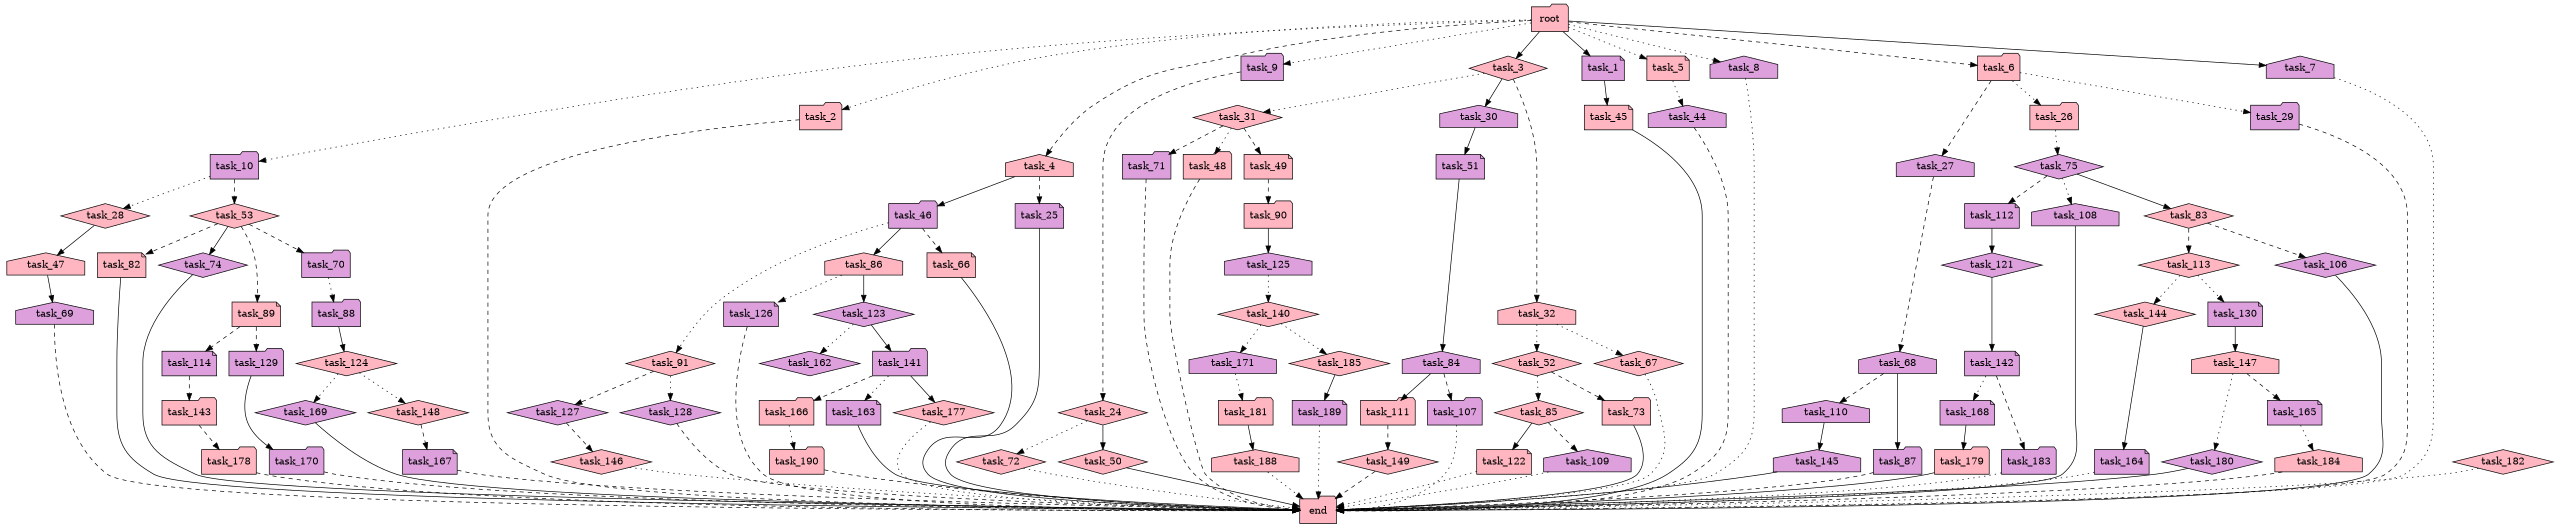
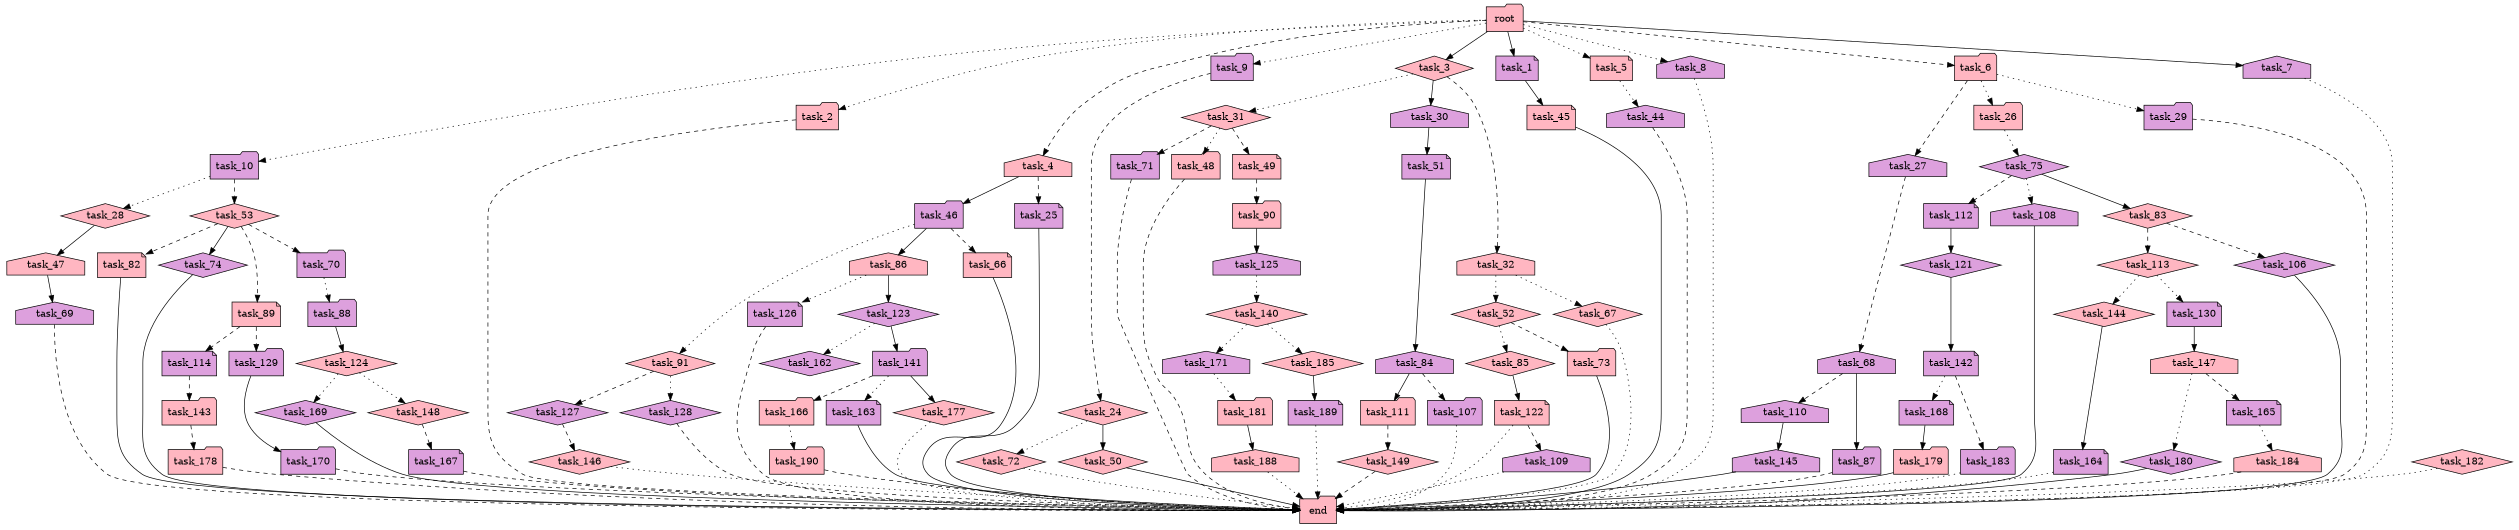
(1560, 435) -> (1533, 435)
